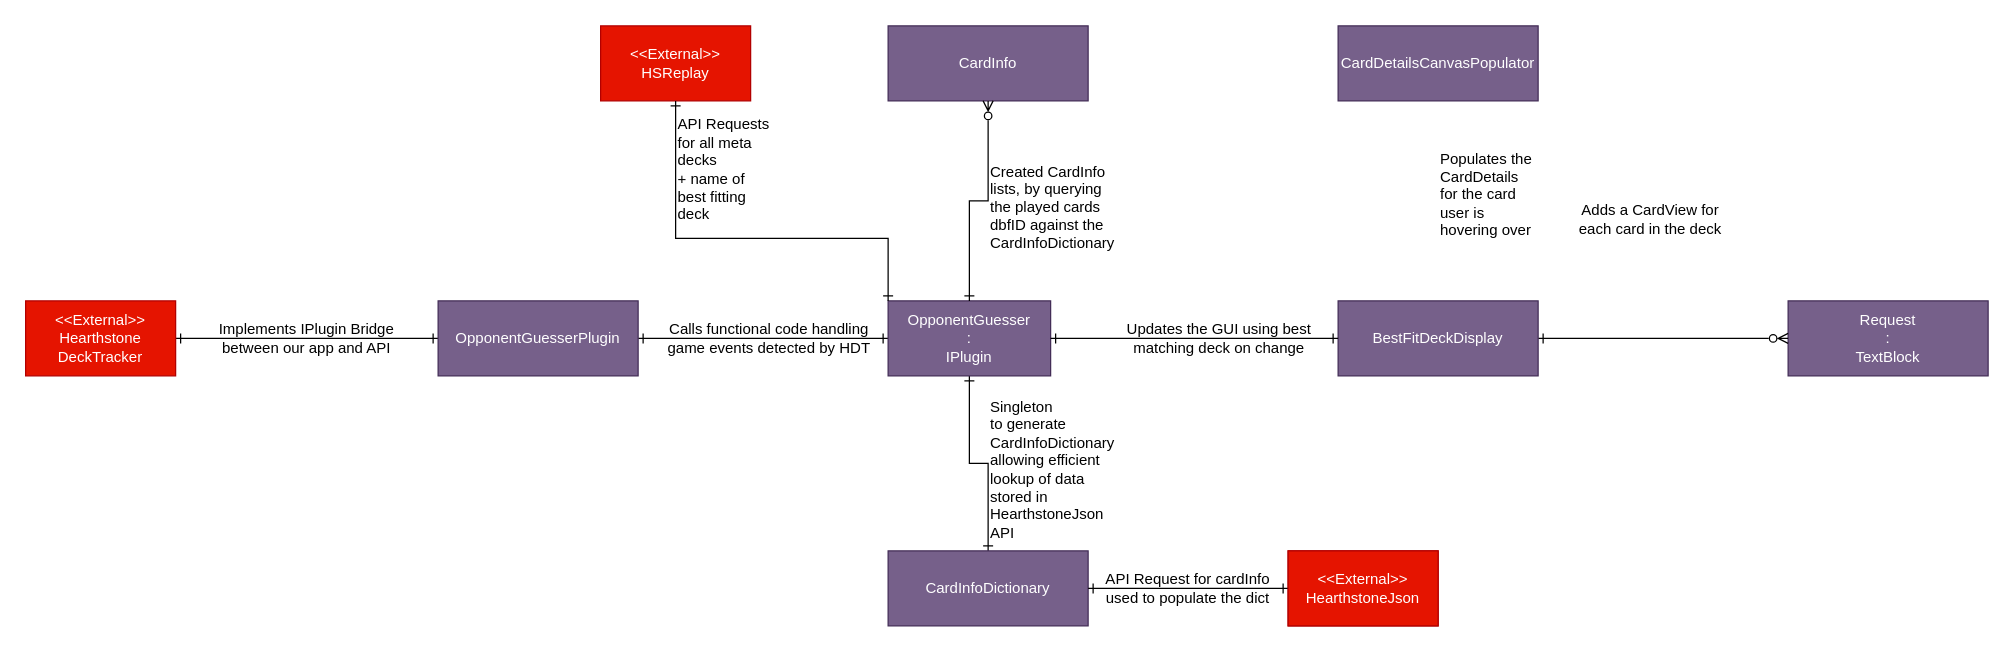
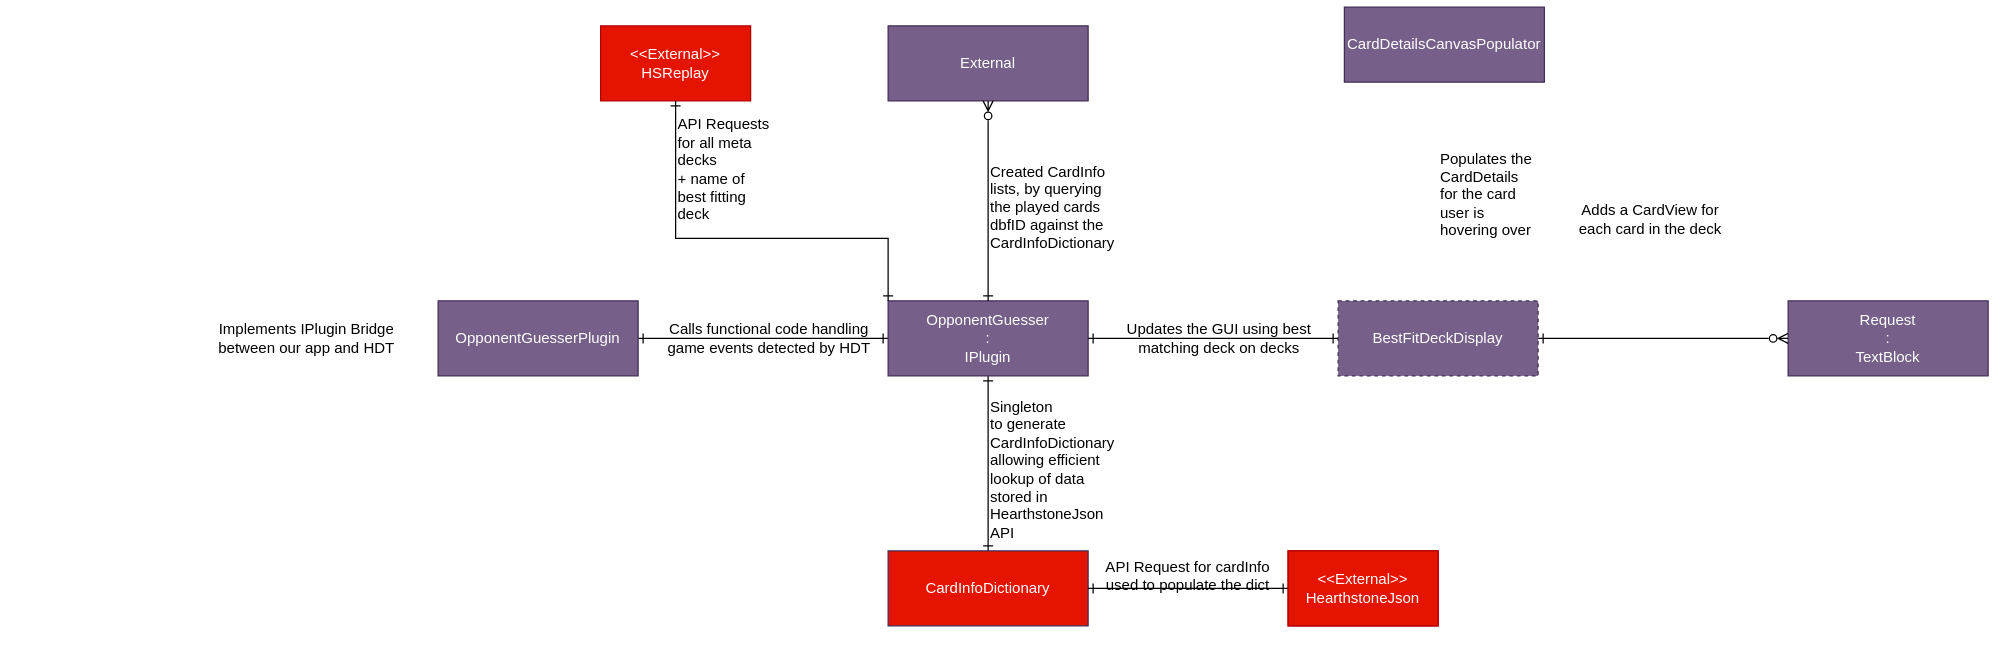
(988, 63) -> (988, 63)
(1438, 63) -> (1444, 44)
(101, 338) -> none
(307, 338) -> none
(307, 338) -> (307, 338)
(969, 338) -> (988, 338)
(1219, 338) -> (1219, 338)
(1438, 338) -> (1438, 338)
(988, 588) -> (988, 588)
(1188, 588) -> (1188, 576)
